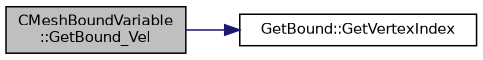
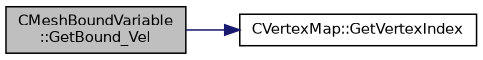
(358, 30) -> (358, 30)
